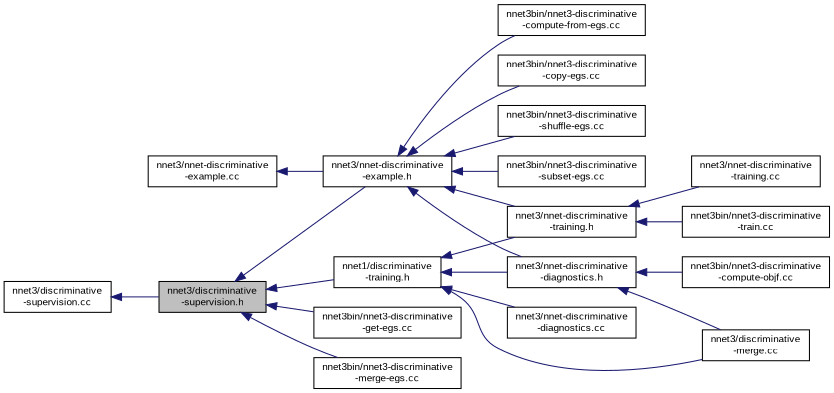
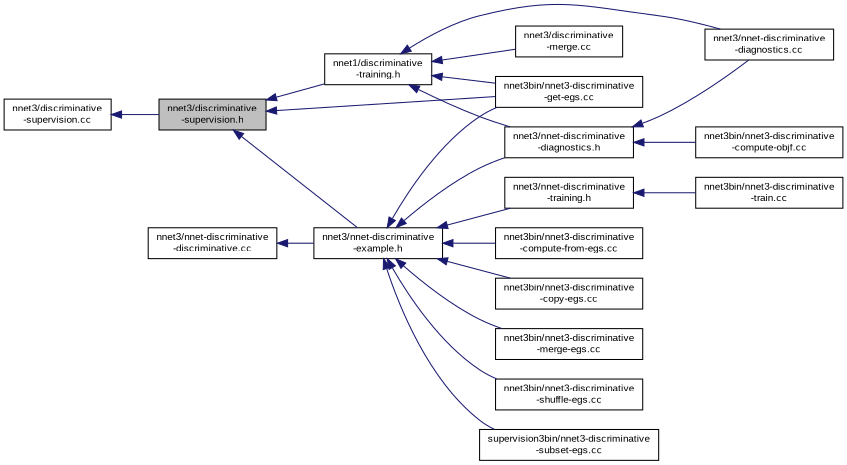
none -> (437, 155)
(213, 171) -> (213, 243)
(572, 171) -> (569, 445)
(756, 171) -> none
(483, 246) -> (469, 80)
(674, 310) -> (698, 95)
(293, 339) -> (450, 302)
